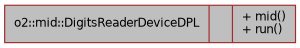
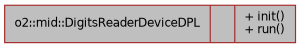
(264, 17) -> (265, 17)
